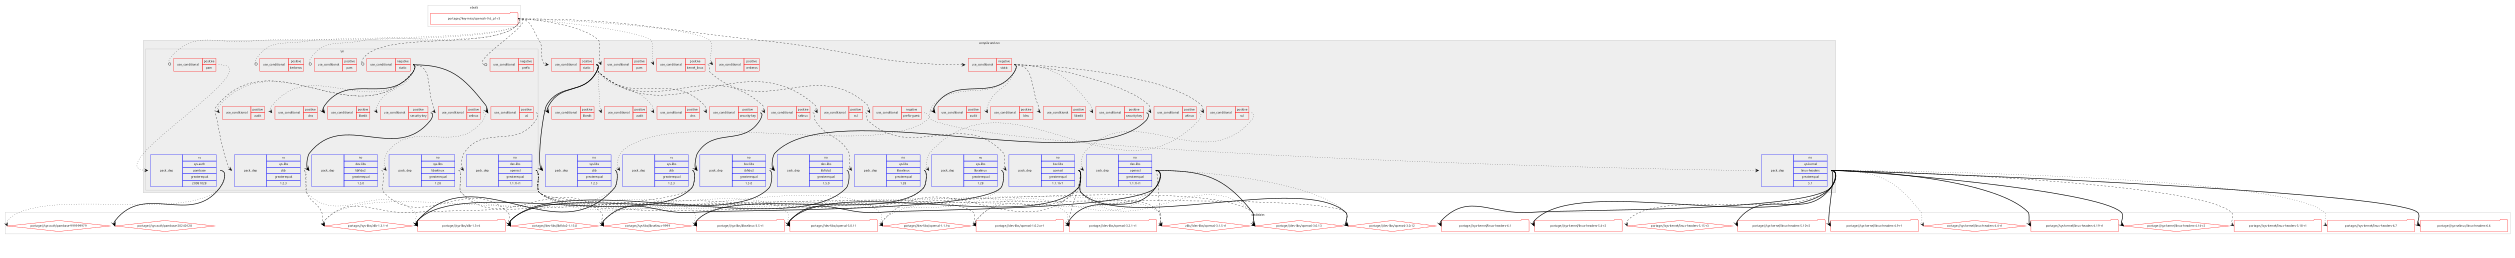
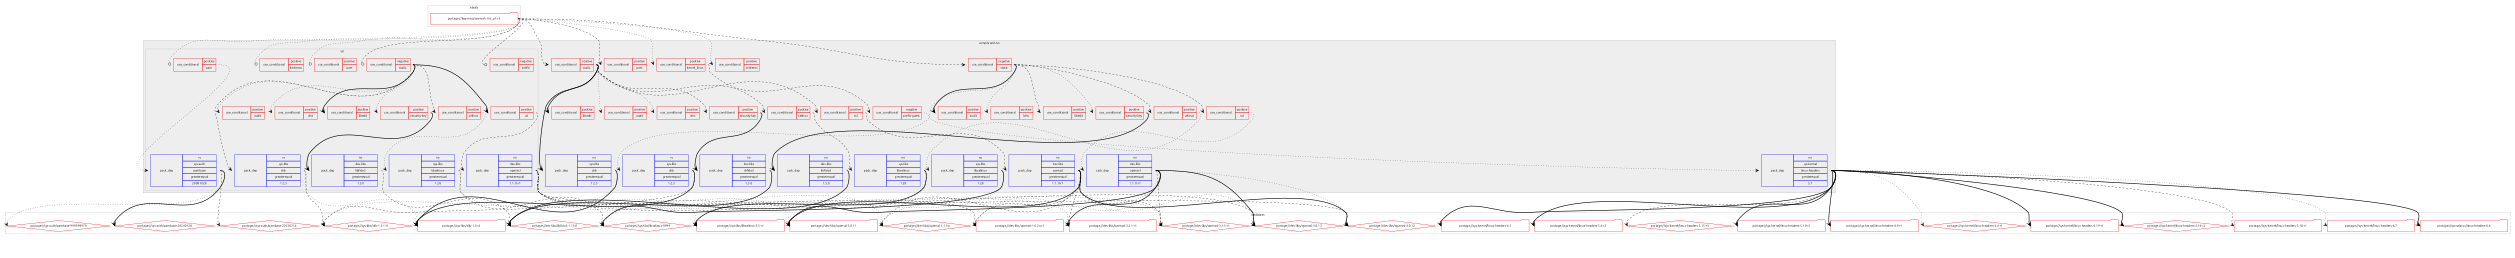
none -> (269, 226)
(1206, 226) -> (1206, 226)
